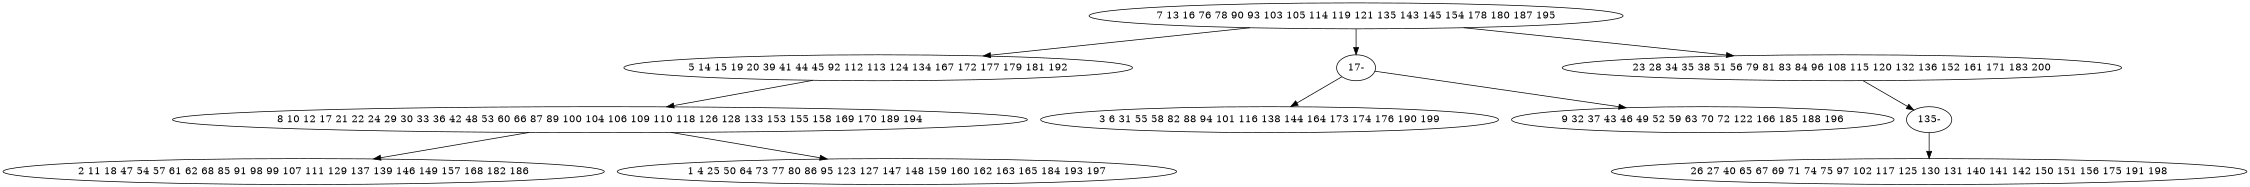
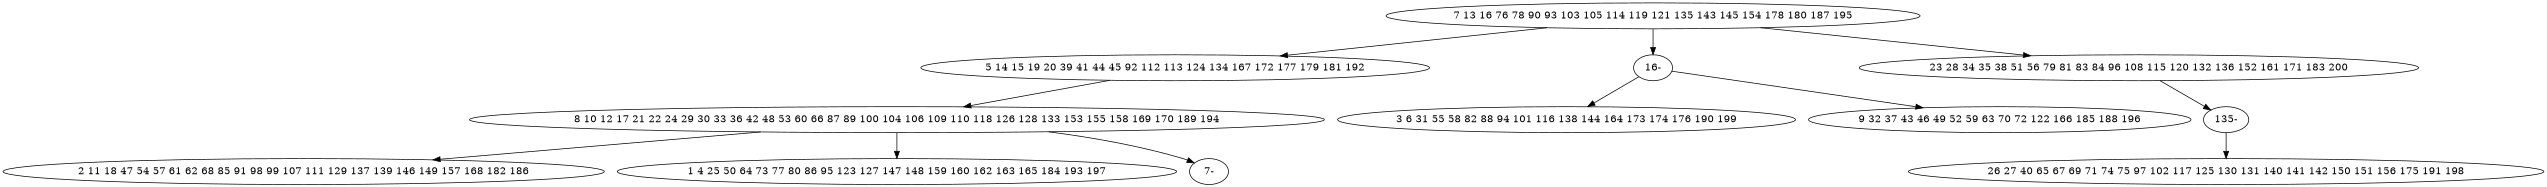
(1356, 68) -> (1653, 68)
none -> (1209, 172)
